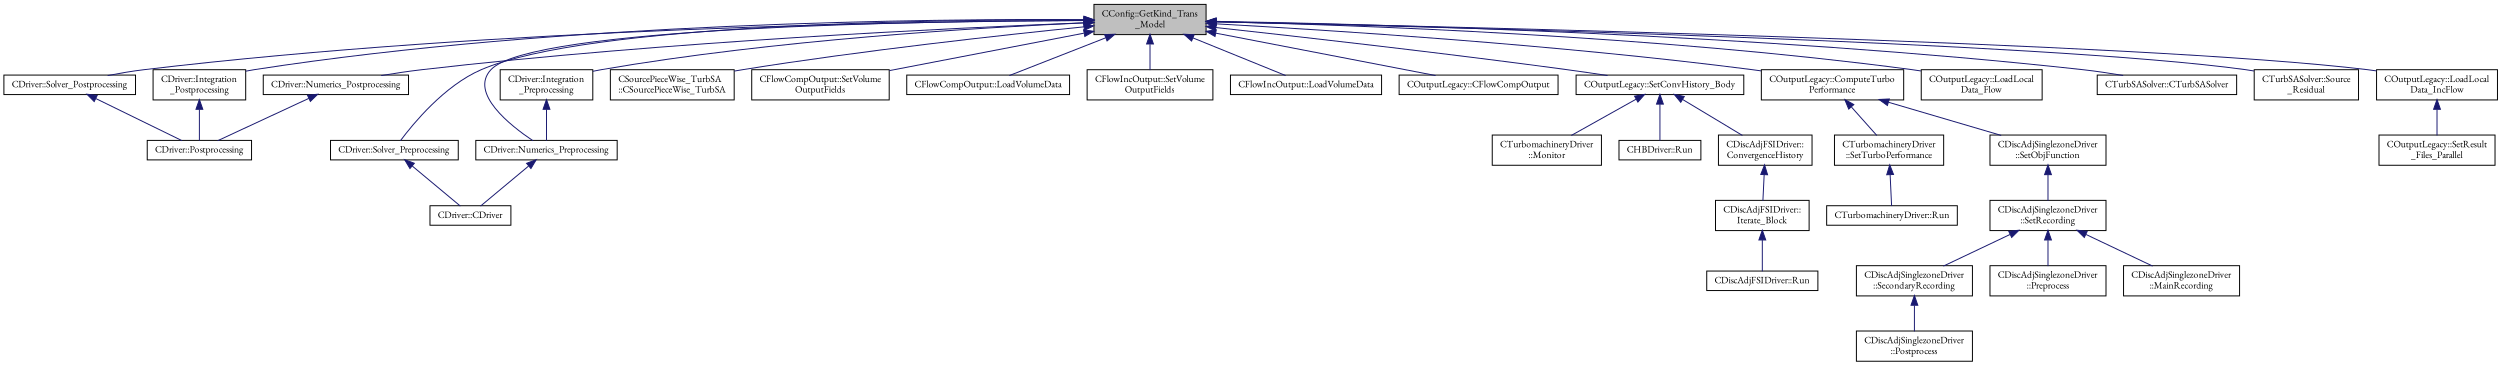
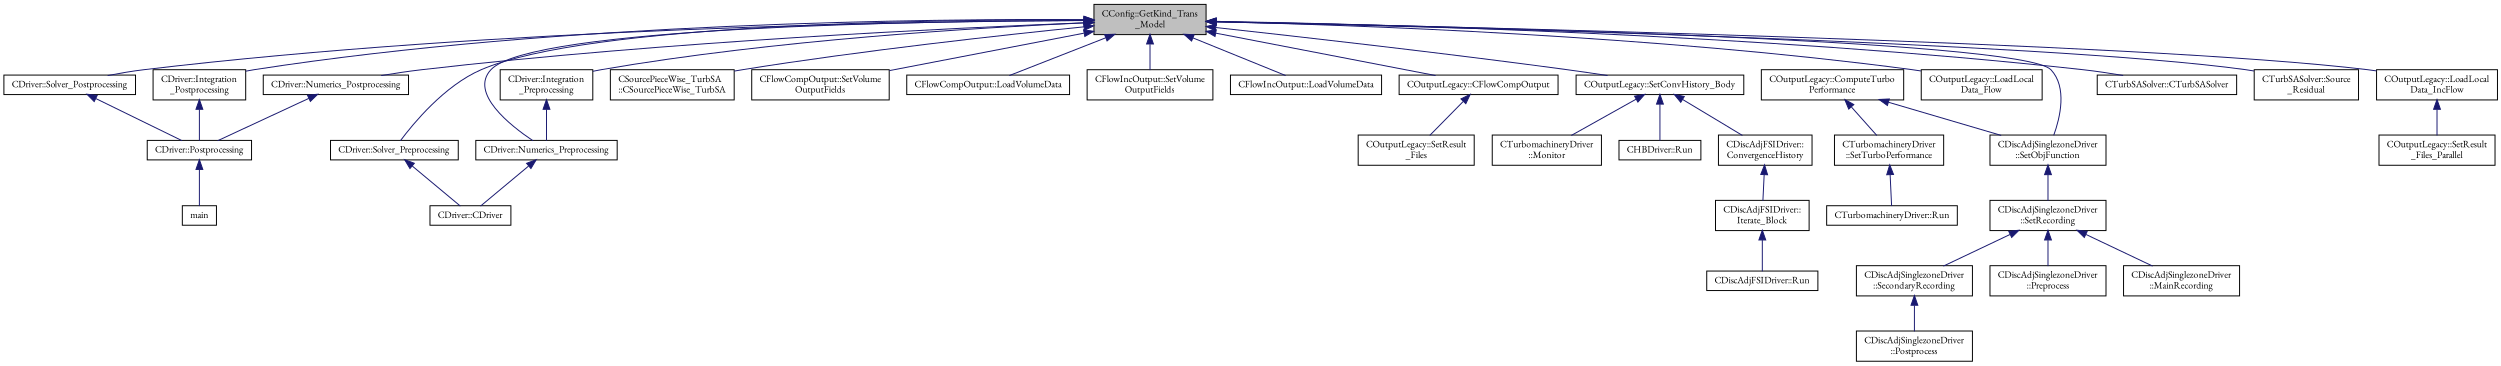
(1489, 43) -> (1669, 35)
none -> (1416, 150)
none -> (199, 215)
